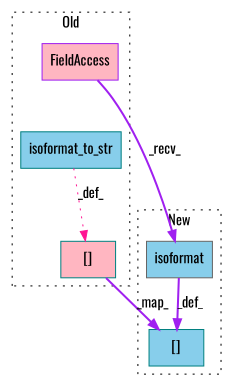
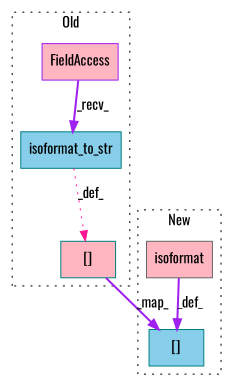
(143, 151) -> (76, 101)
(179, 260) -> (179, 260)
